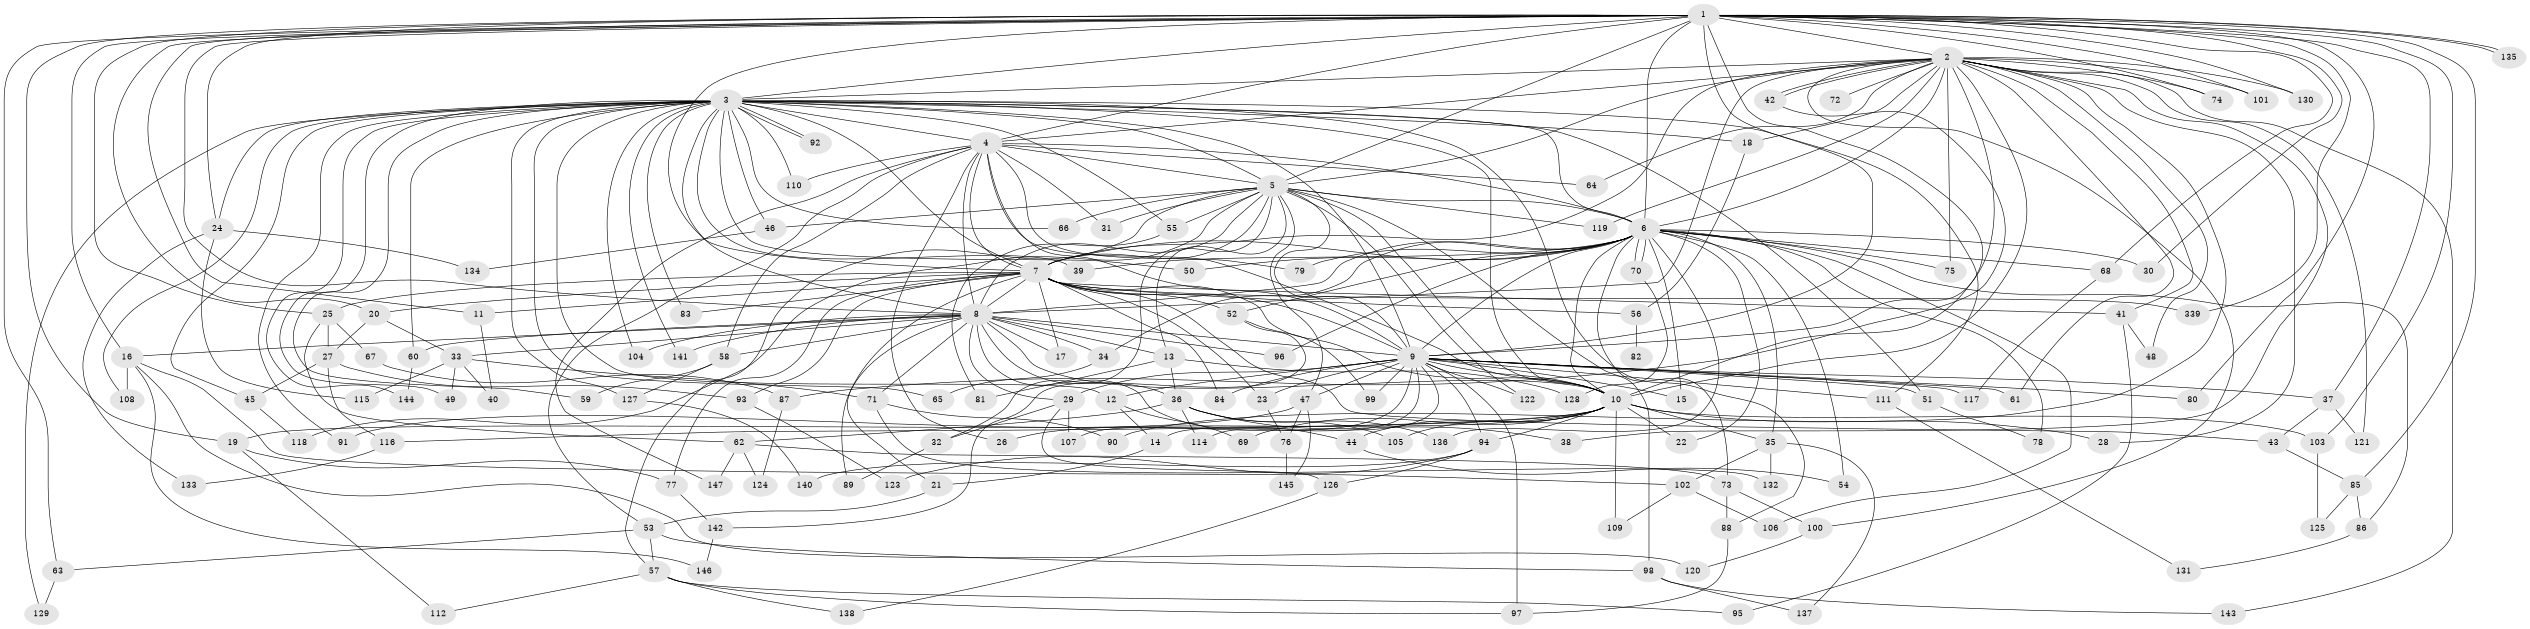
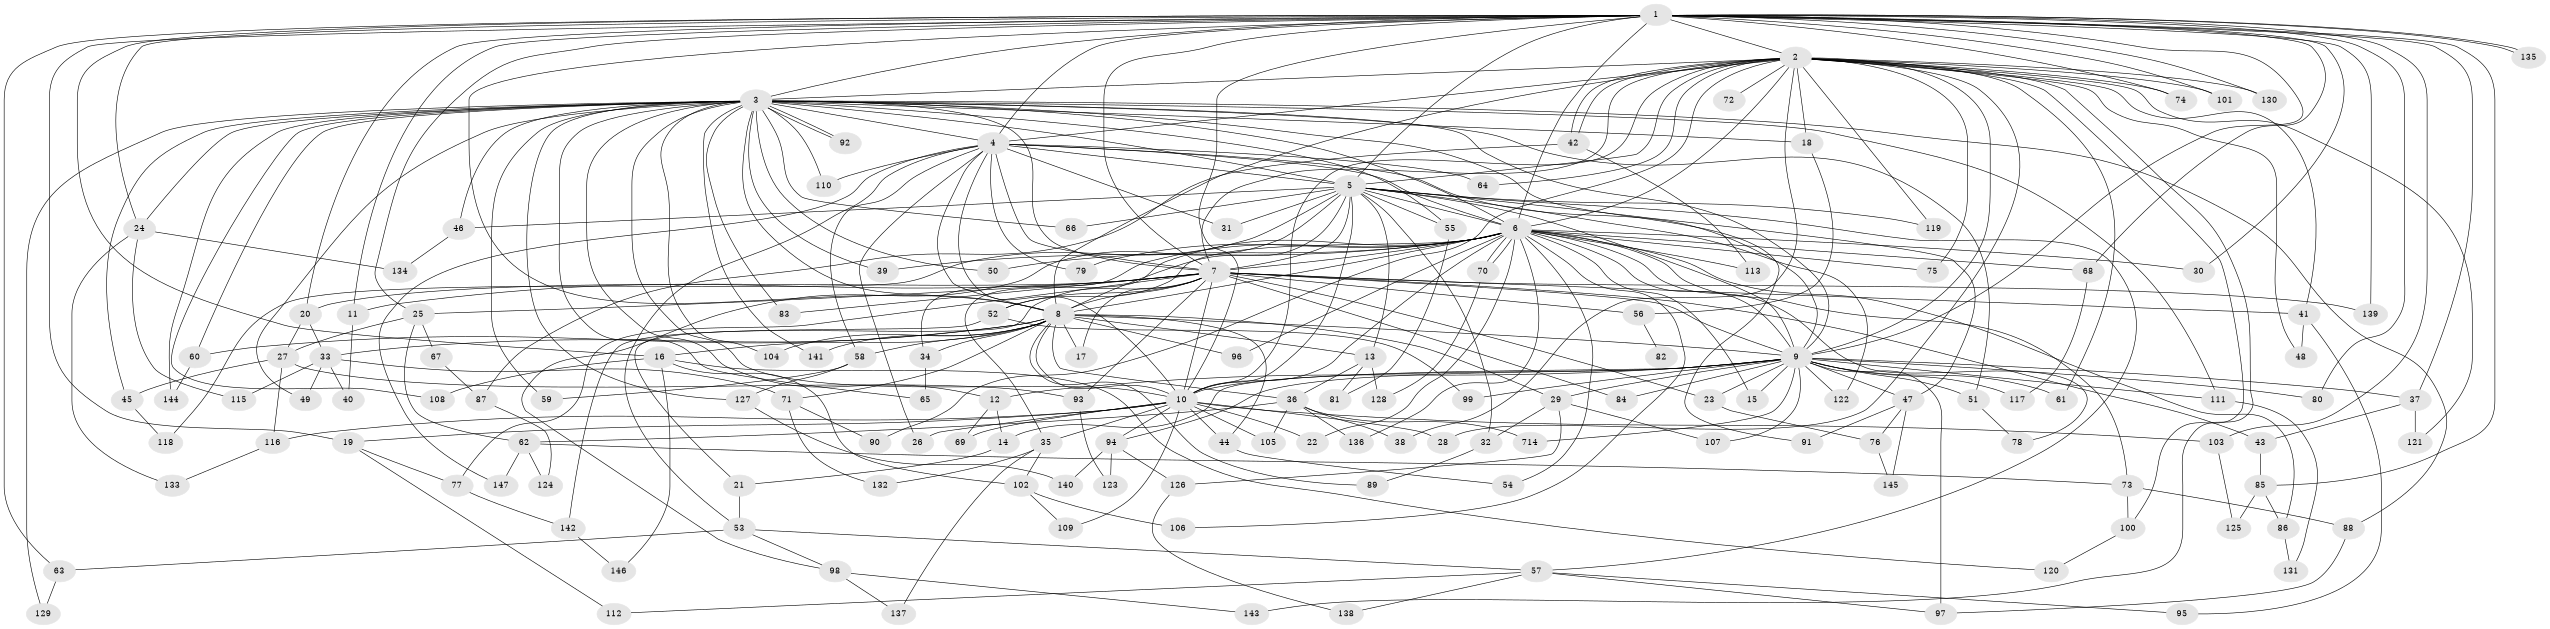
none -> (1753, 272)
(2193, 314) -> (2371, 314)
(1200, 443) -> (1530, 443)
